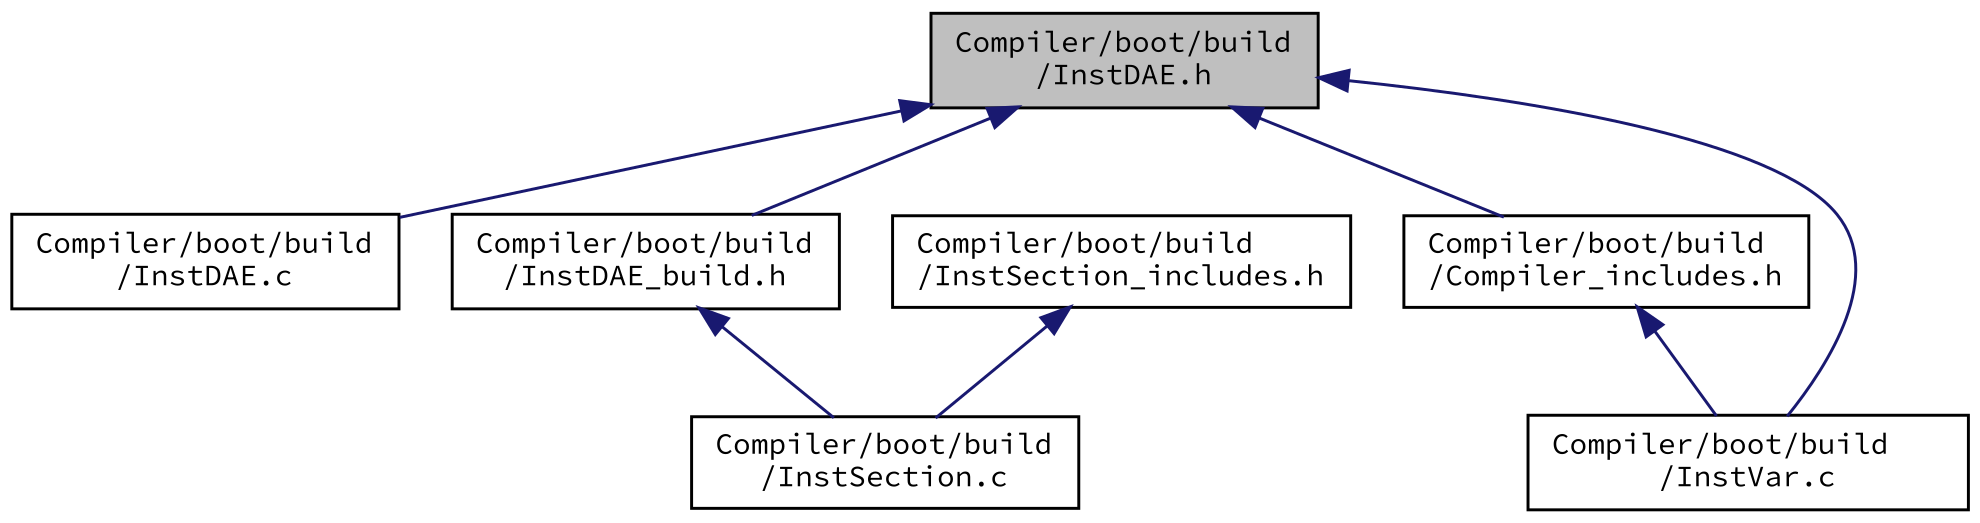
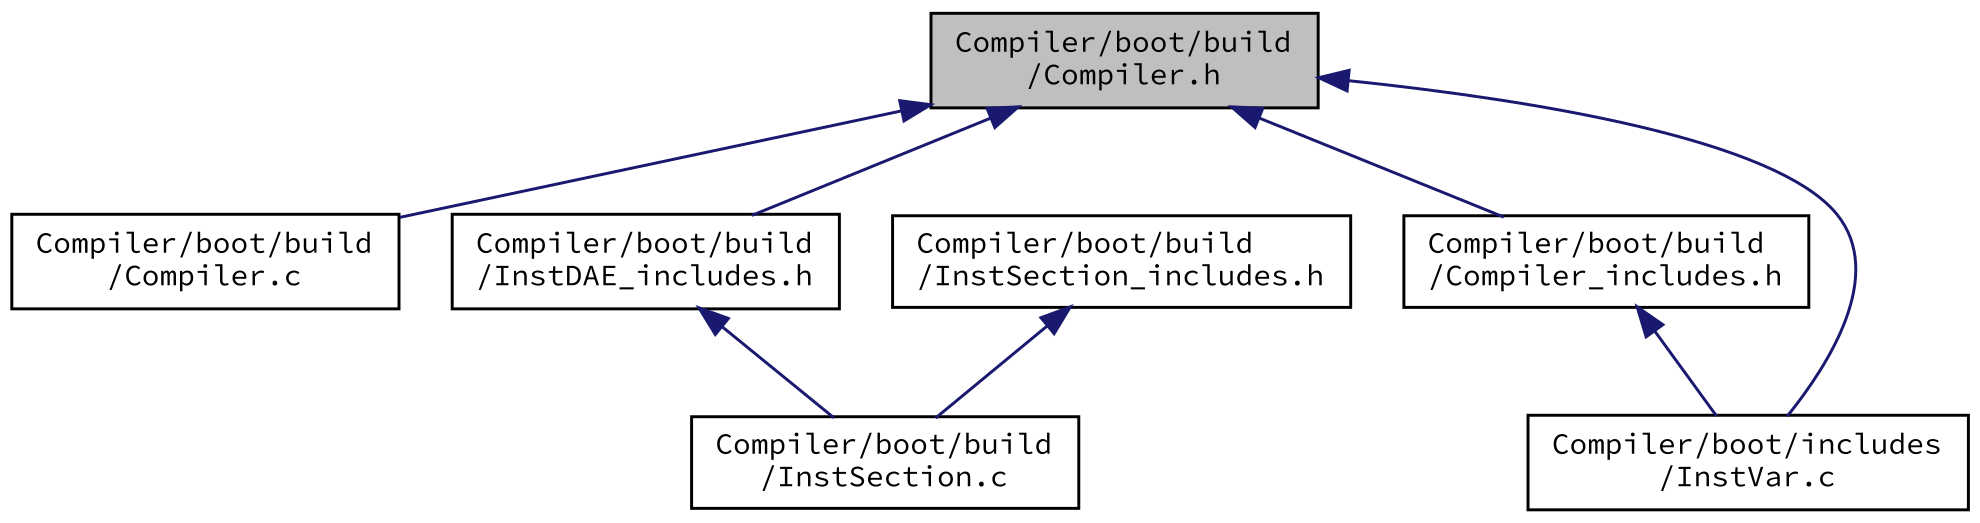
(1125, 61) -> (1125, 61)
(205, 262) -> (205, 262)
(646, 262) -> (646, 262)
(1748, 463) -> (1748, 463)
